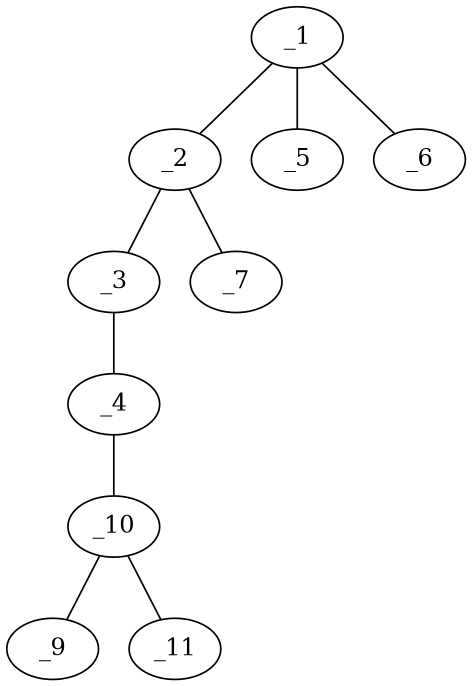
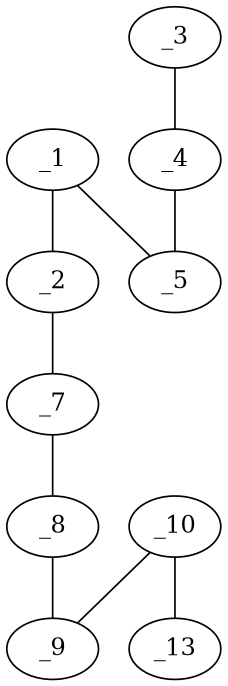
(420, 160) -> none
(144, 221) -> none
(114, 466) -> (175, 221)
none -> (53, 527)
(175, 649) -> (175, 649)
